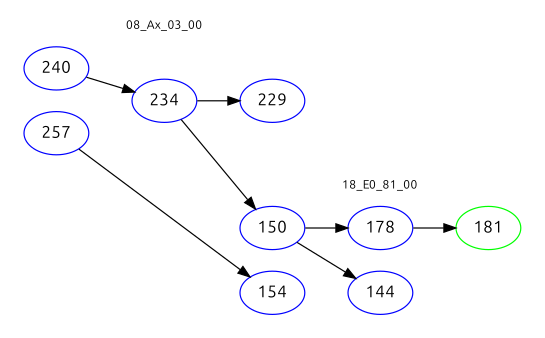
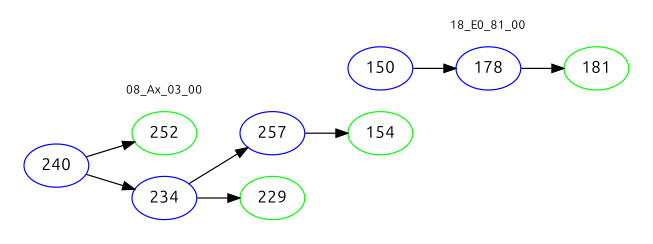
(272, 101) -> (272, 198)
none -> (164, 133)
(211, 156) -> (213, 169)
(272, 293) -> (380, 133)
(380, 293) -> none
